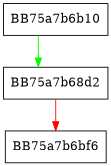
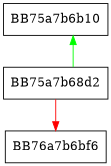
(38, 47) -> (73, 56)
(56, 147) -> (56, 147)
